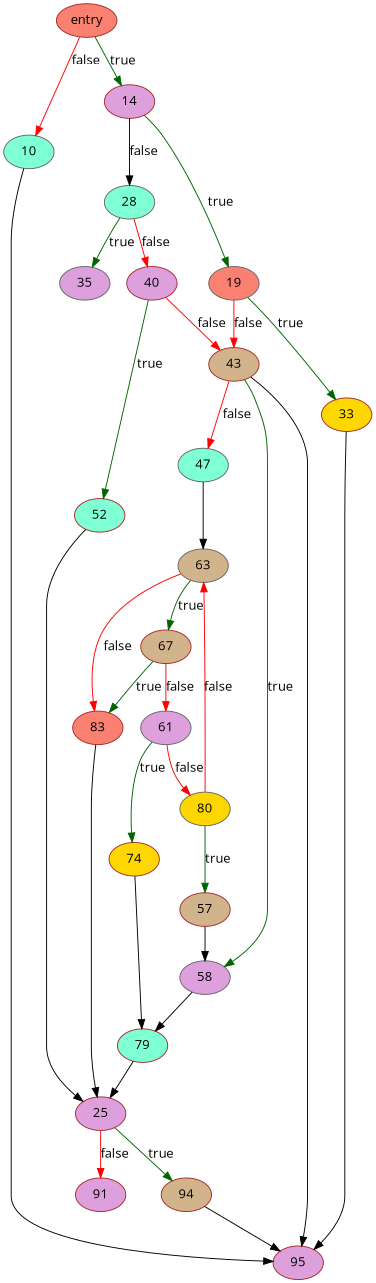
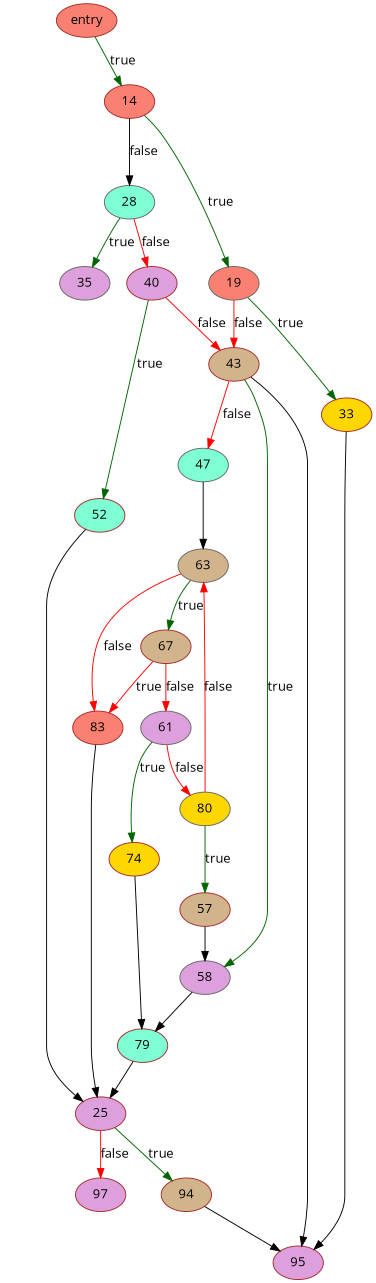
(130, 102) -> (130, 102)
(29, 152) -> none
(134, 683) -> (134, 683)
(101, 1195) -> (101, 1195)
